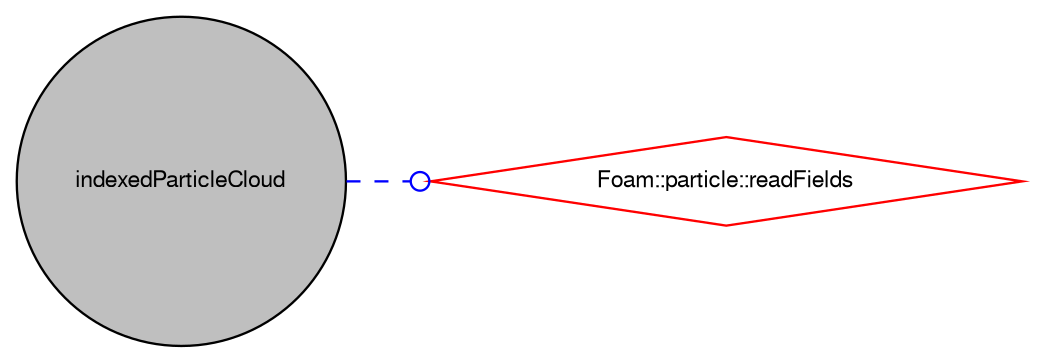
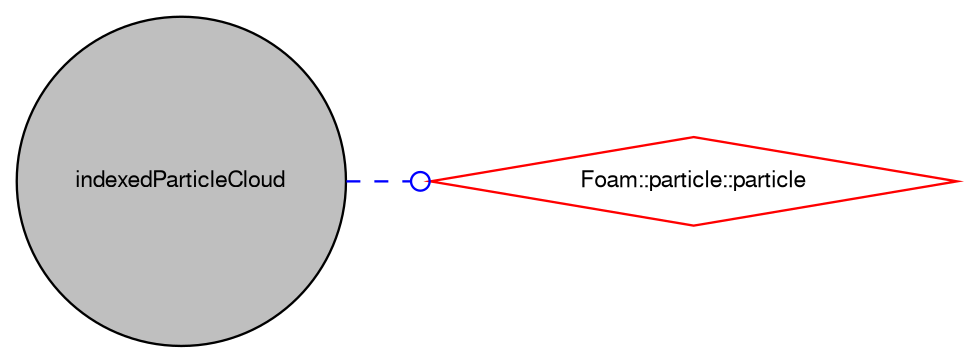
(726, 181) -> (694, 181)
